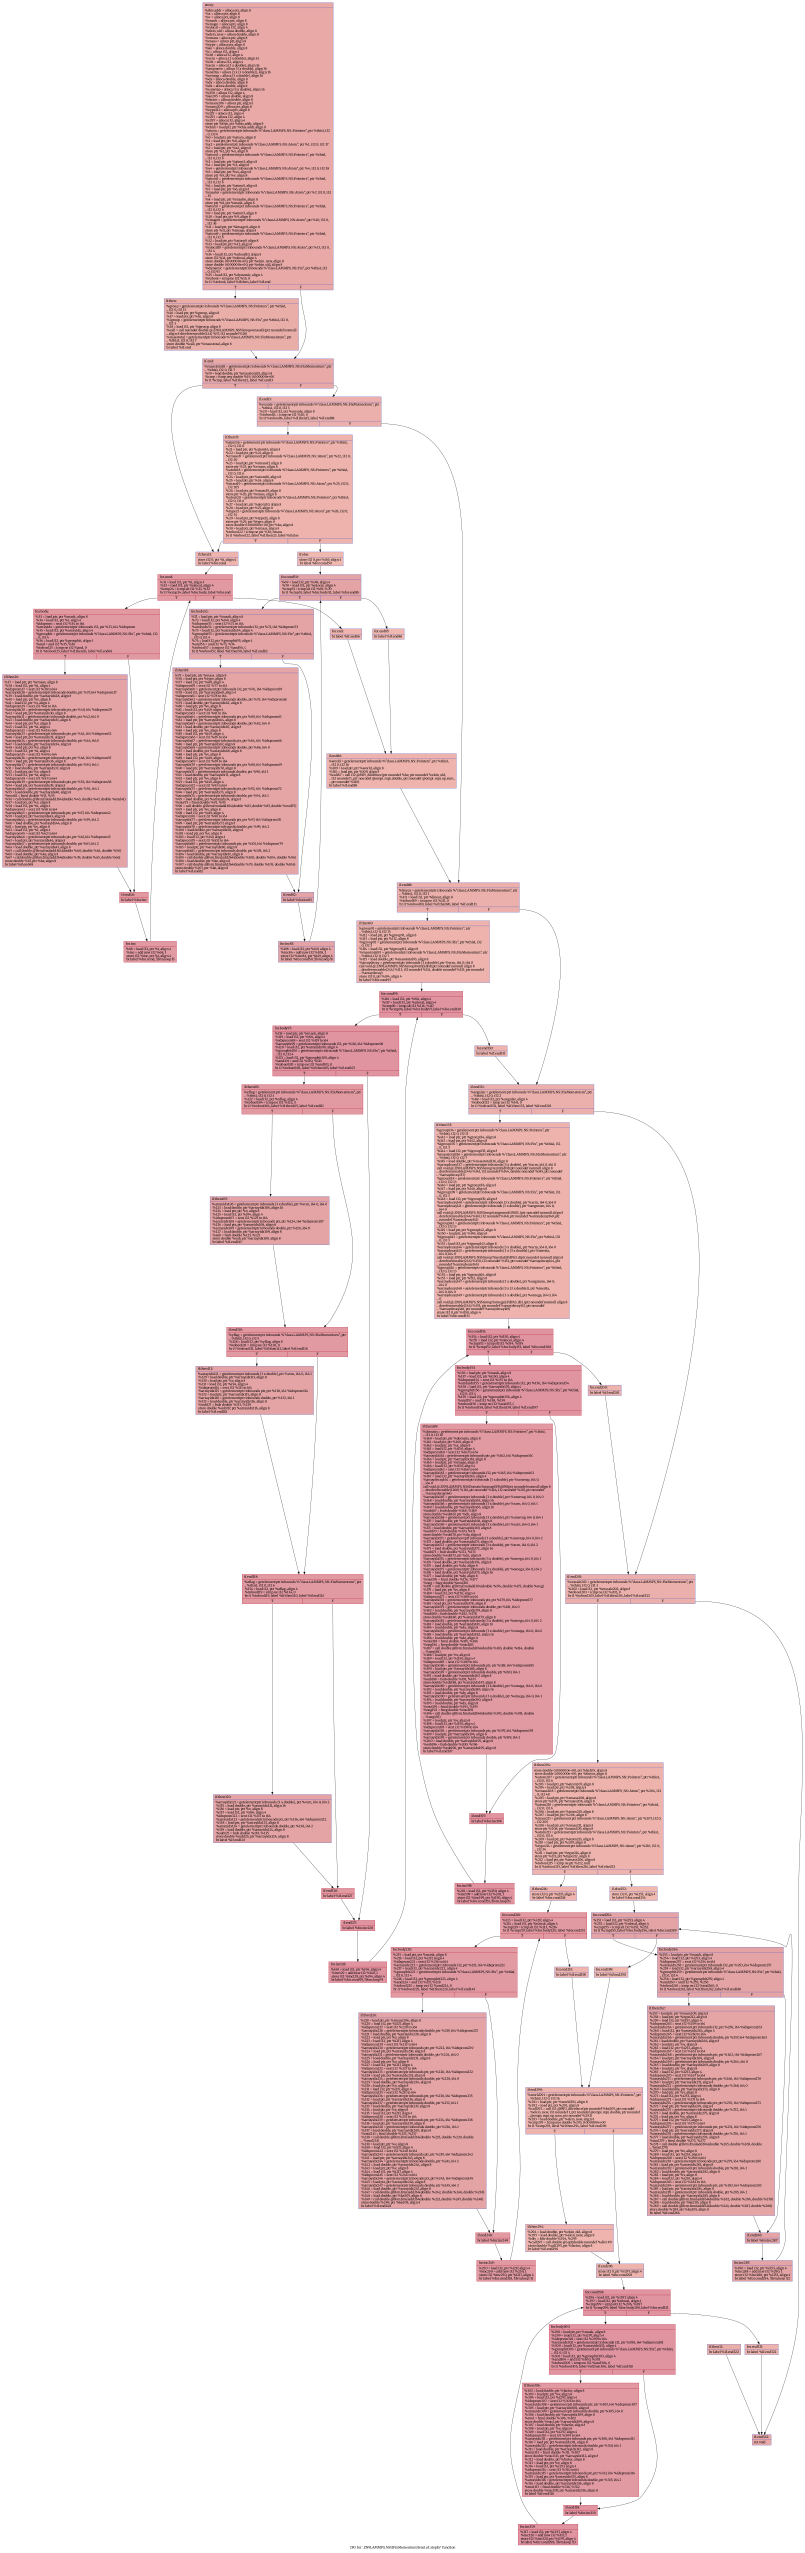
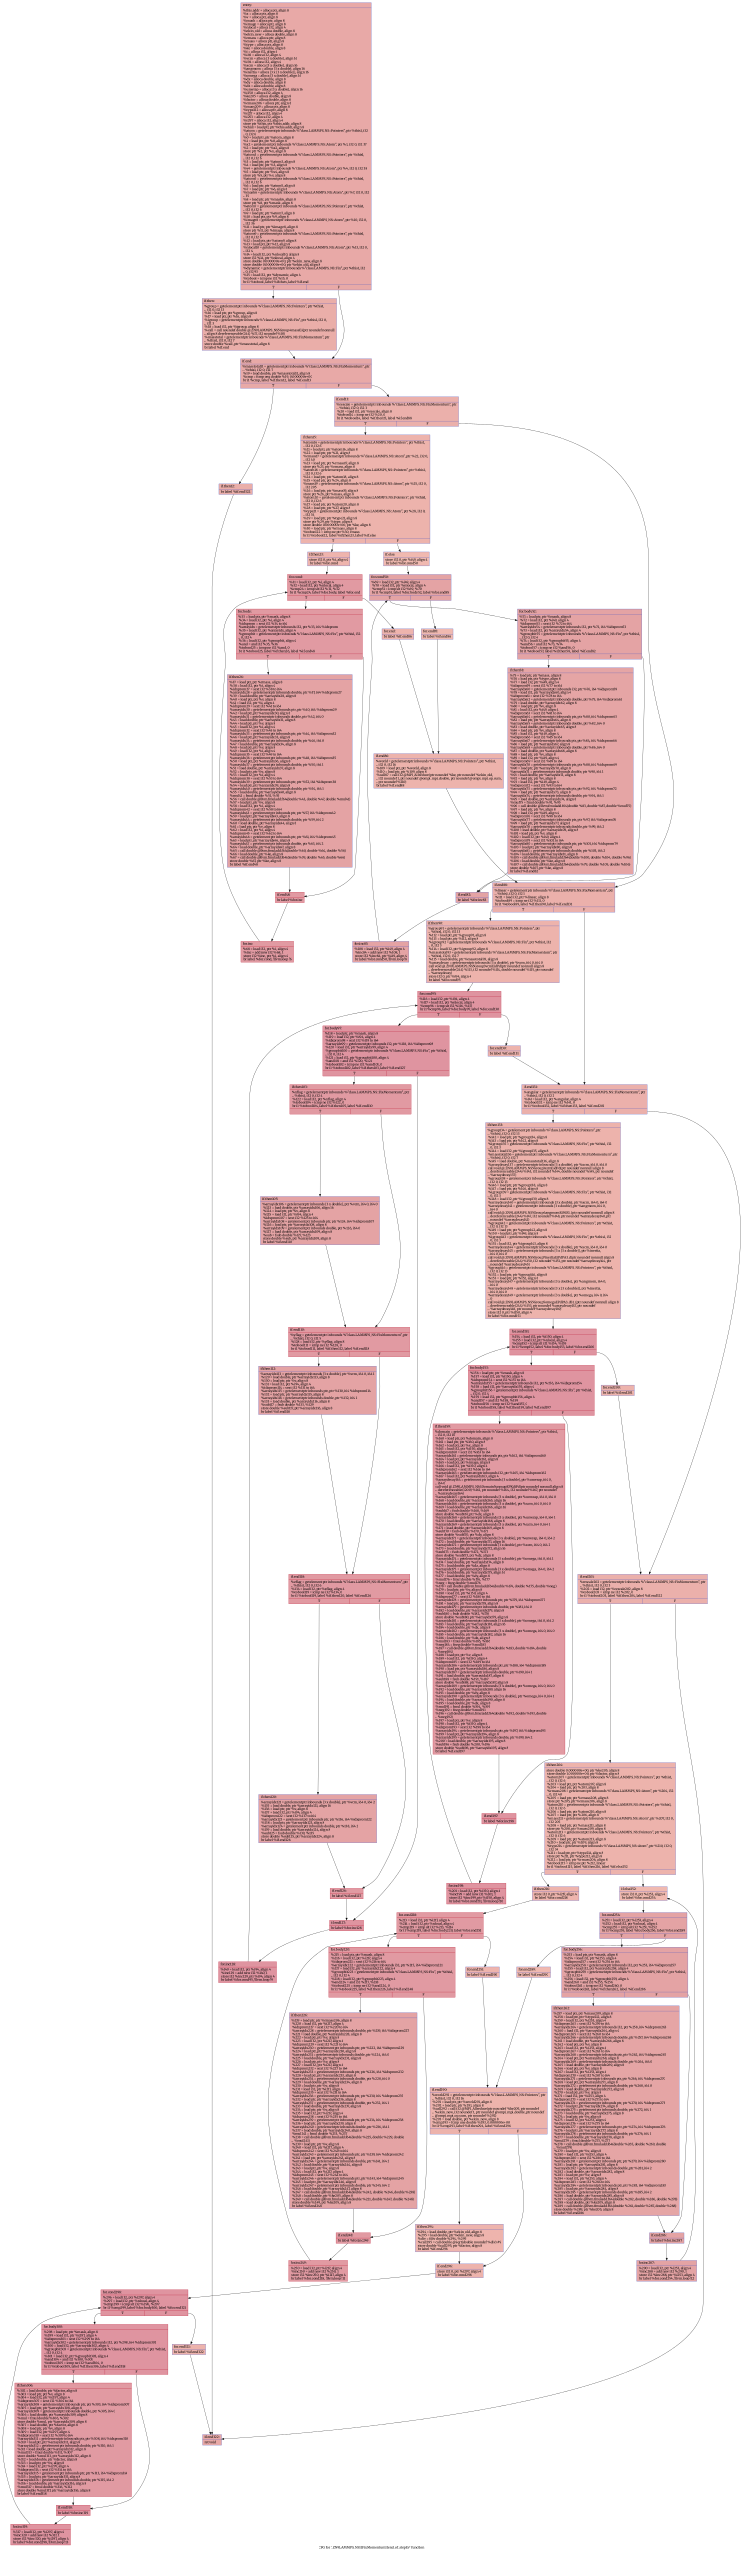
(178, 462) -> (263, 437)
(562, 1863) -> (576, 1863)
(790, 2038) -> (694, 2075)
